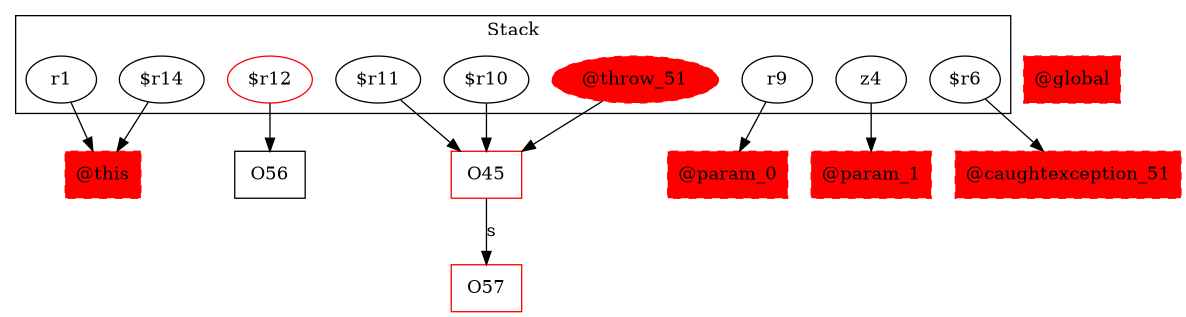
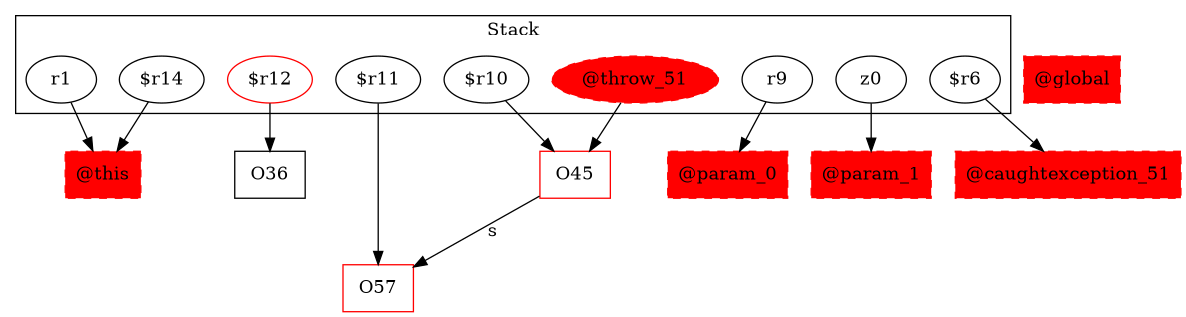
(871, 80) -> (871, 80)
(427, 122) -> (378, 177)
(270, 175) -> (270, 175)
